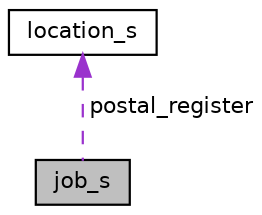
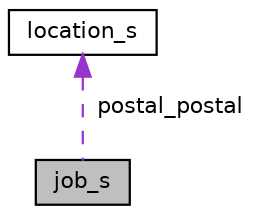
(168, 107) -> (168, 107)
